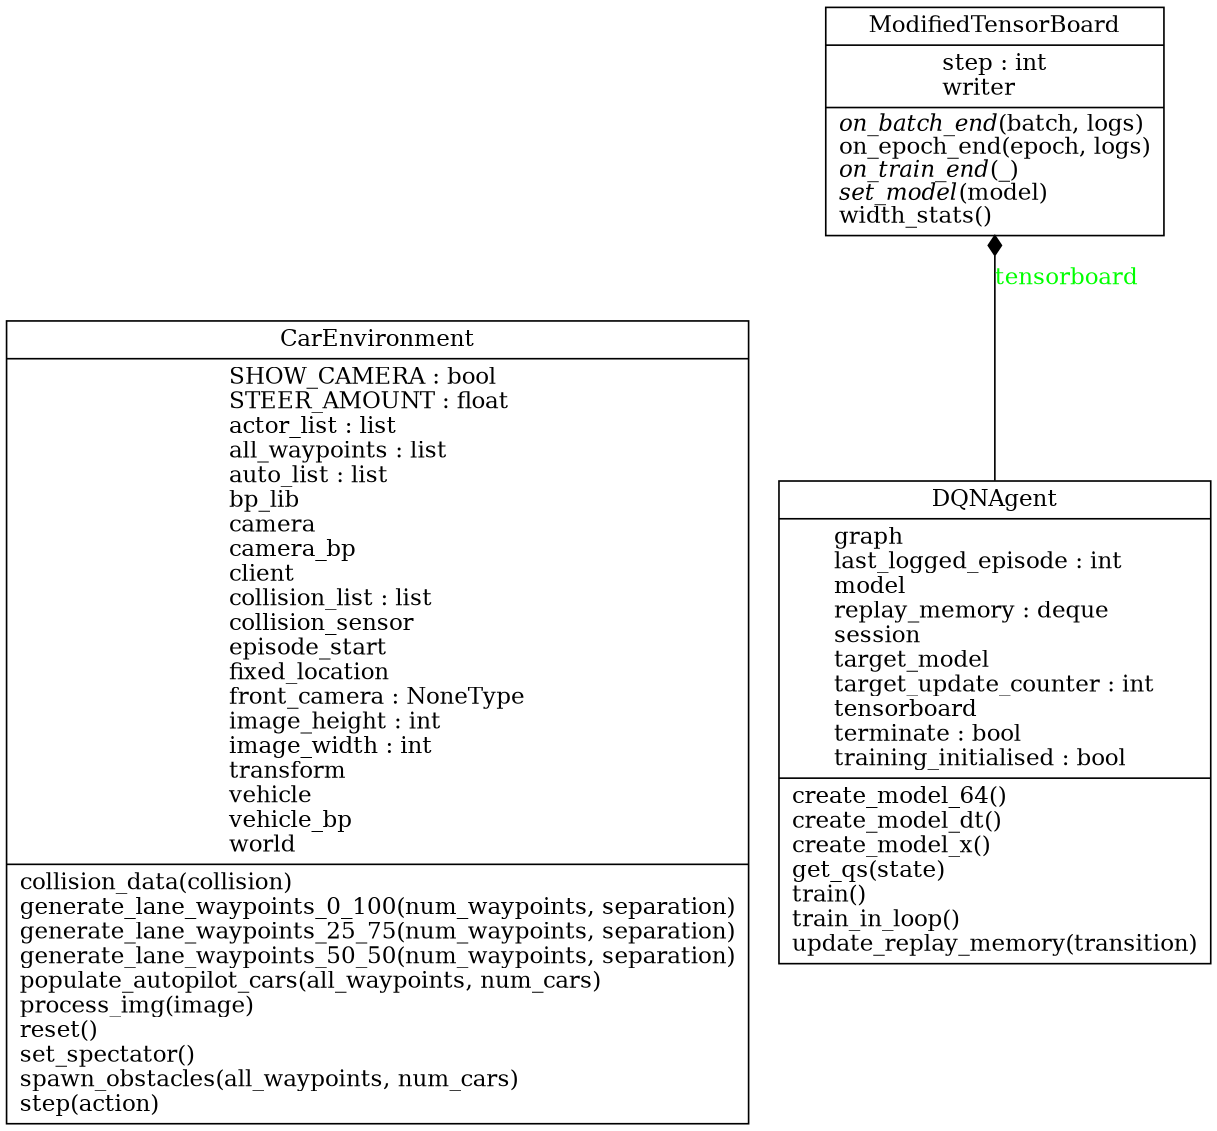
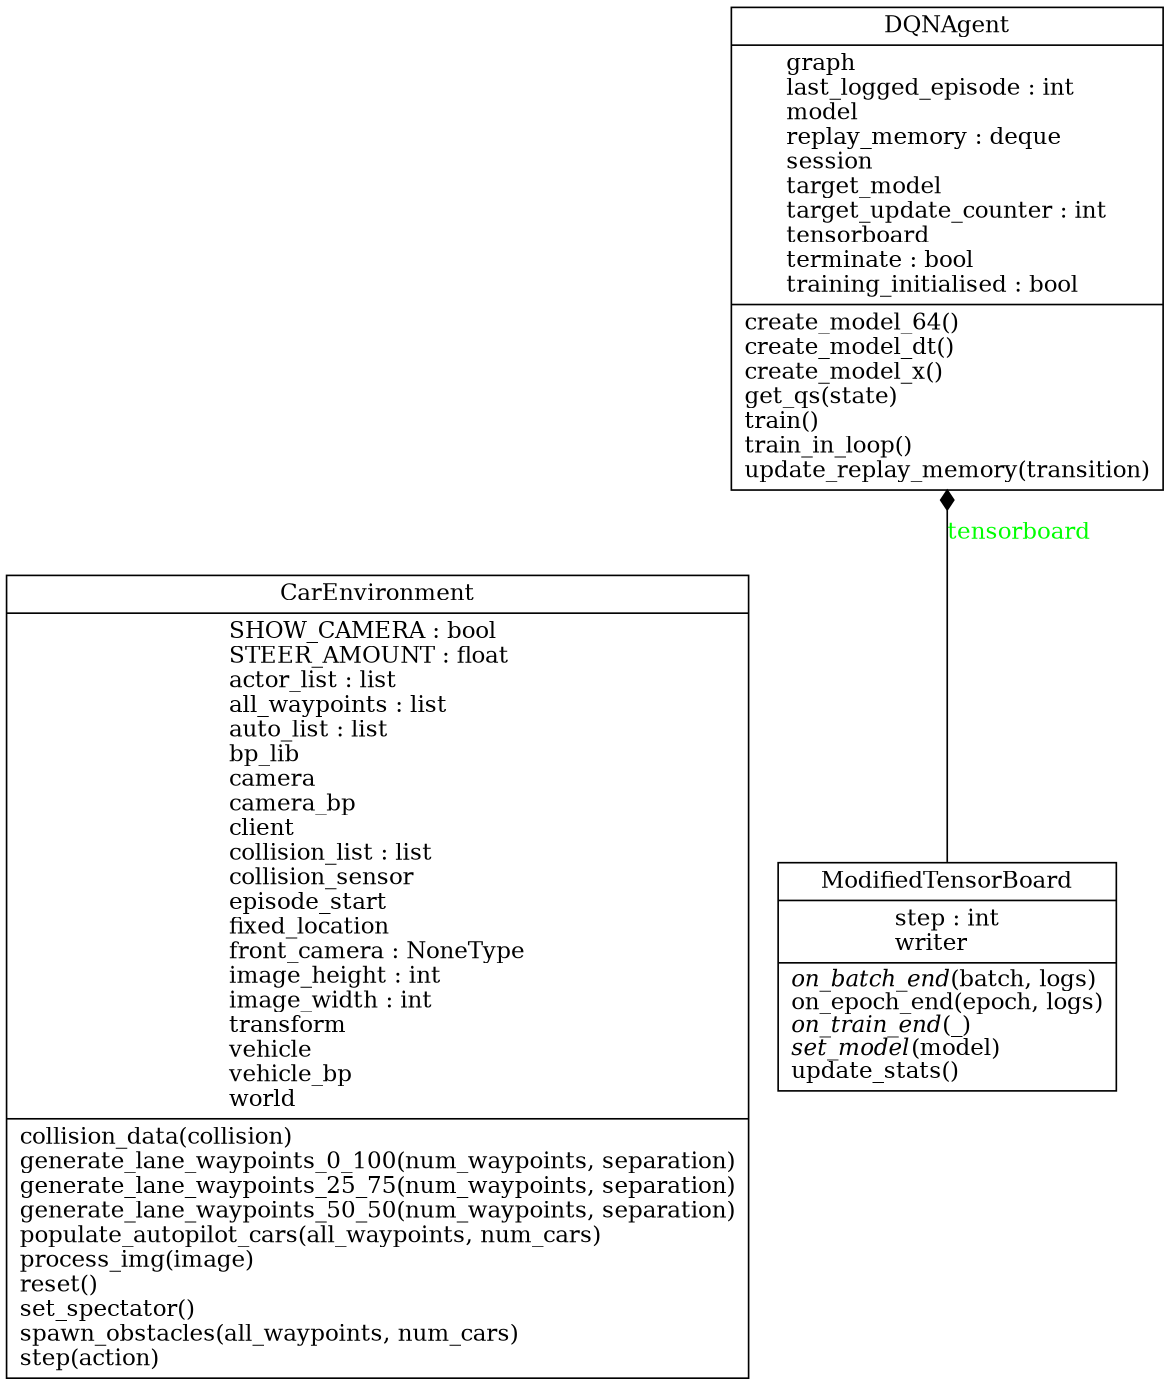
(916, 216) -> (876, 1071)
(995, 368) -> (947, 686)
